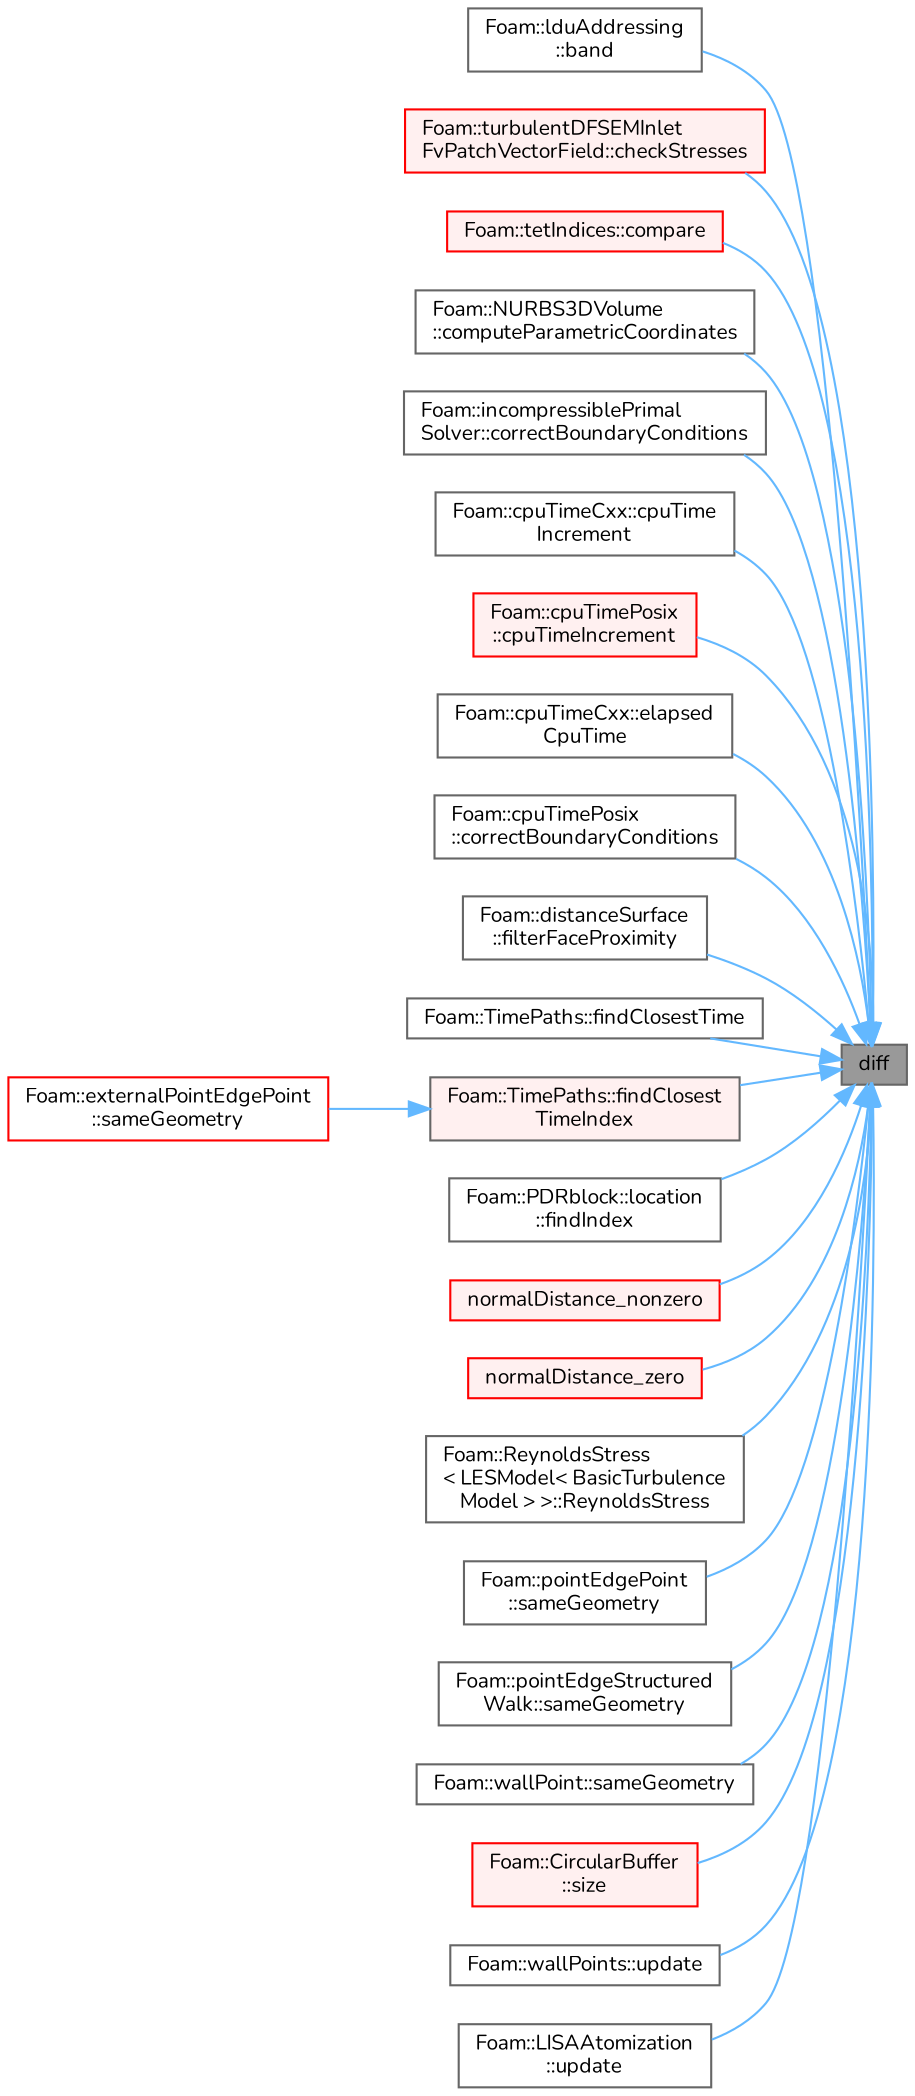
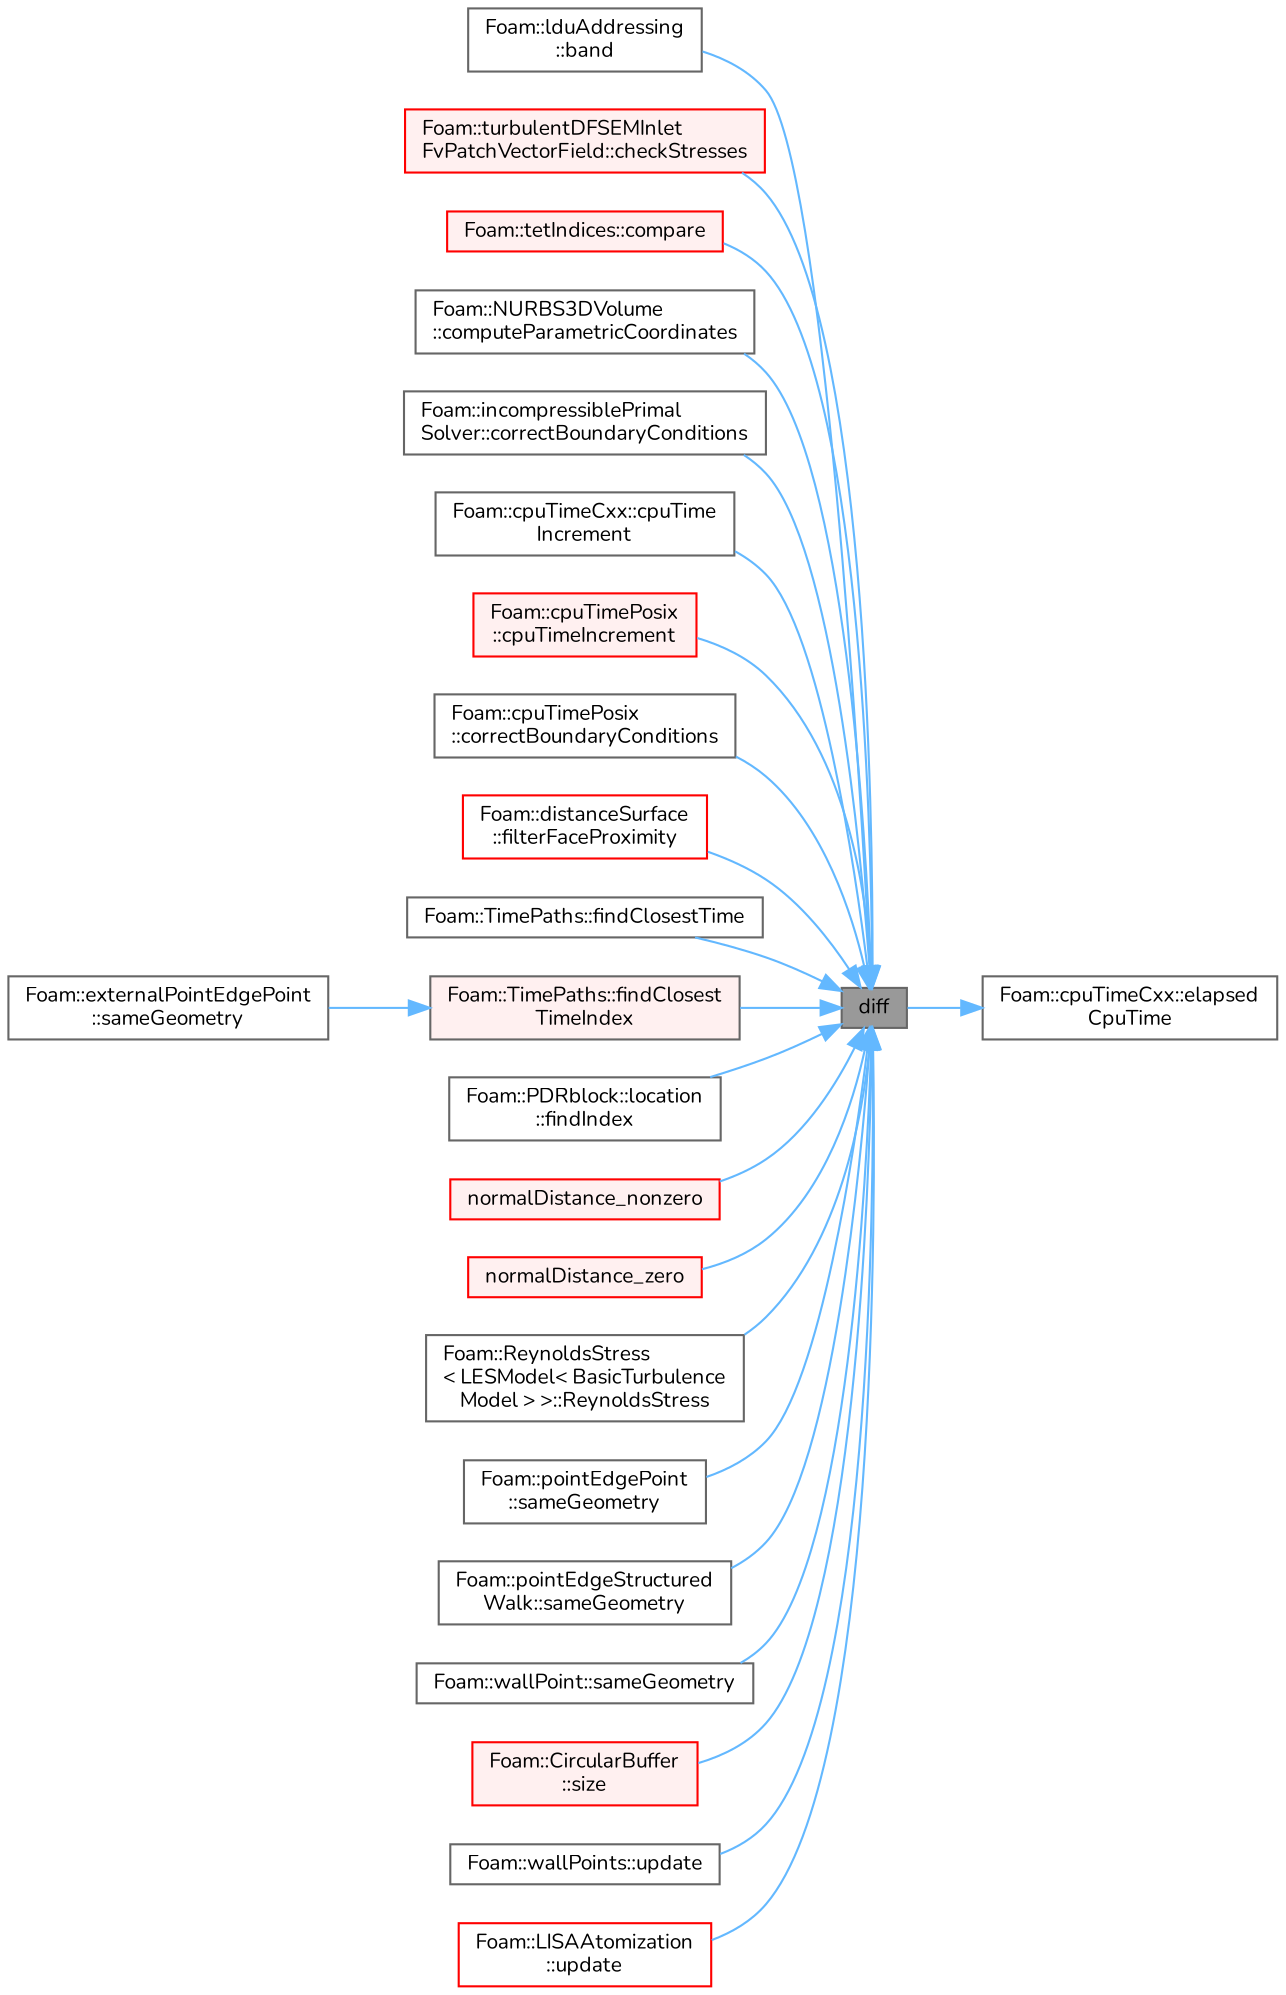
(830, 873) -> (934, 1008)
(585, 928) -> (585, 827)
(168, 1109) -> (168, 1008)
(585, 2056) -> (585, 1955)
